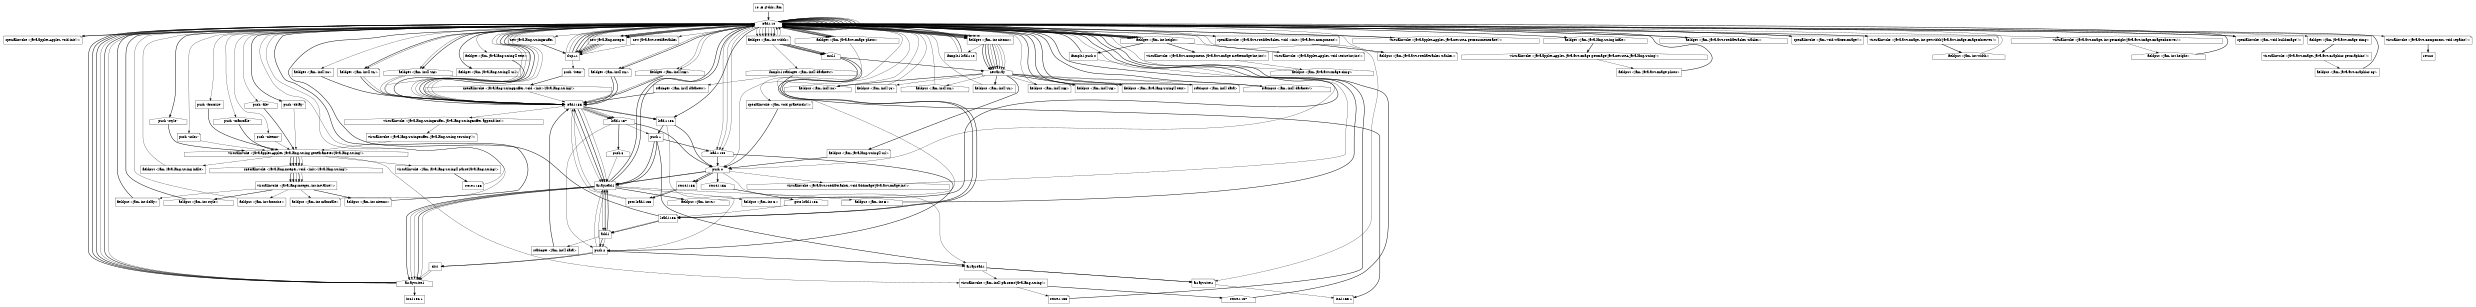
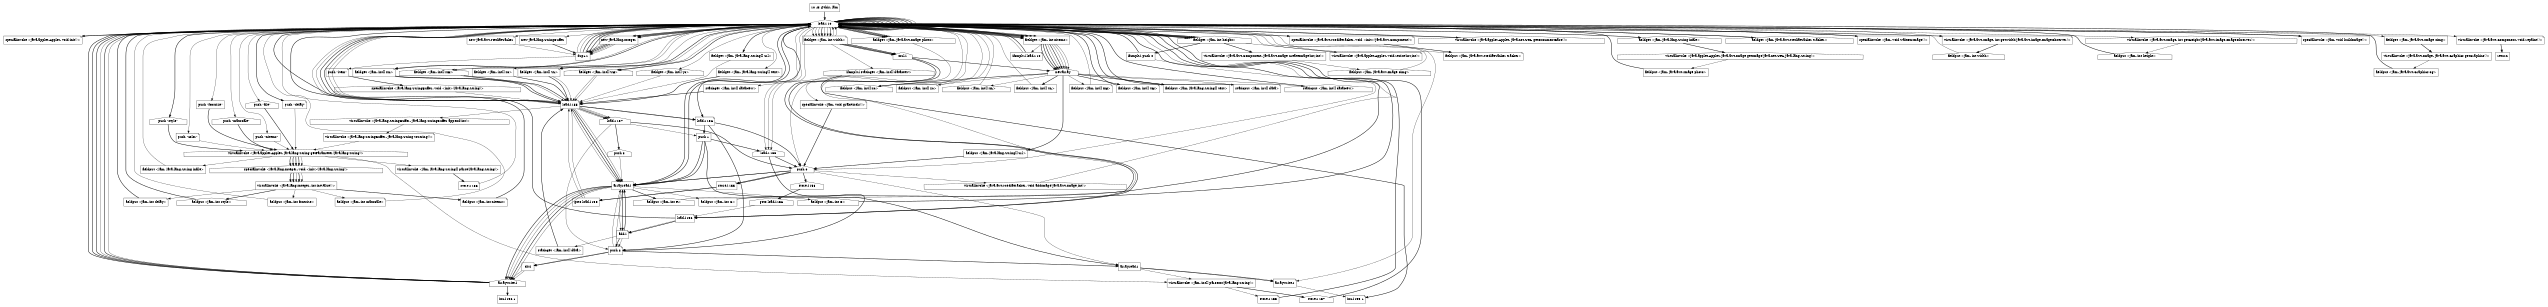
none -> (670, 72)
(732, 205) -> (737, 229)
